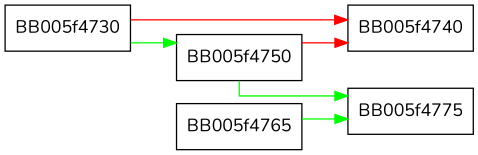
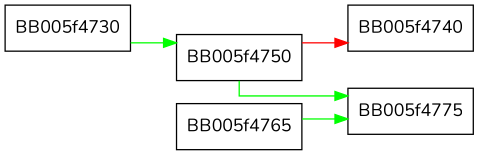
(233, 20) -> none
